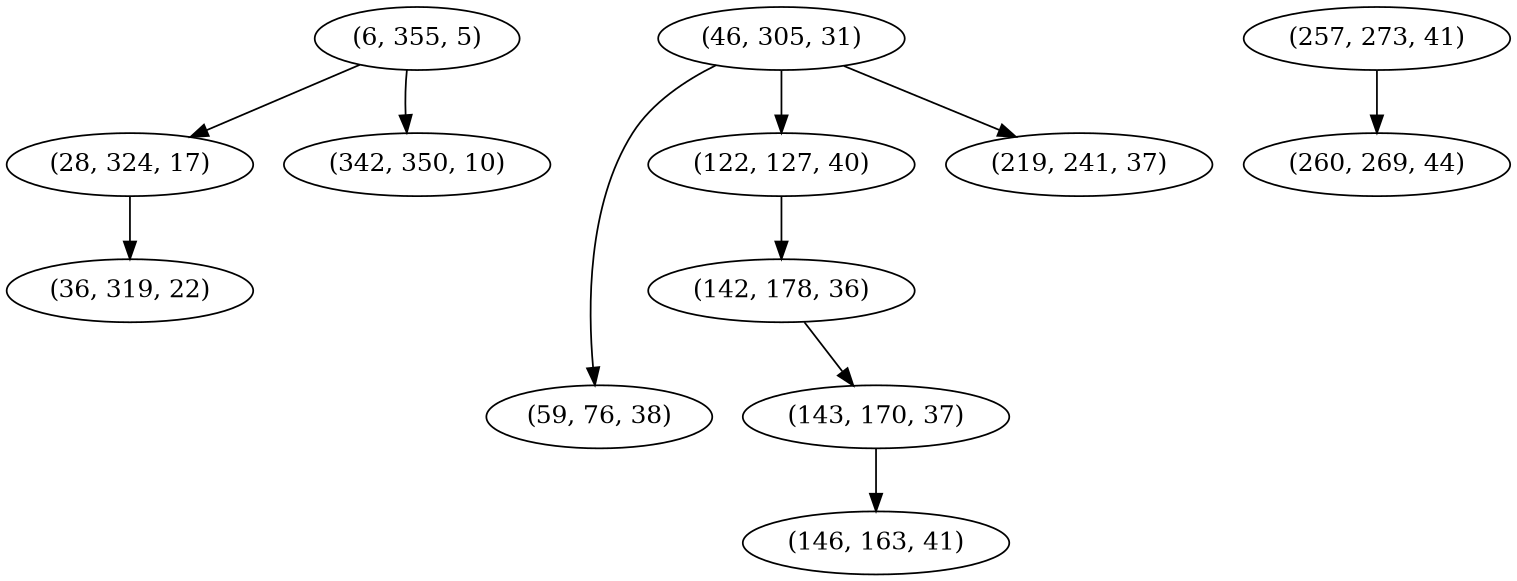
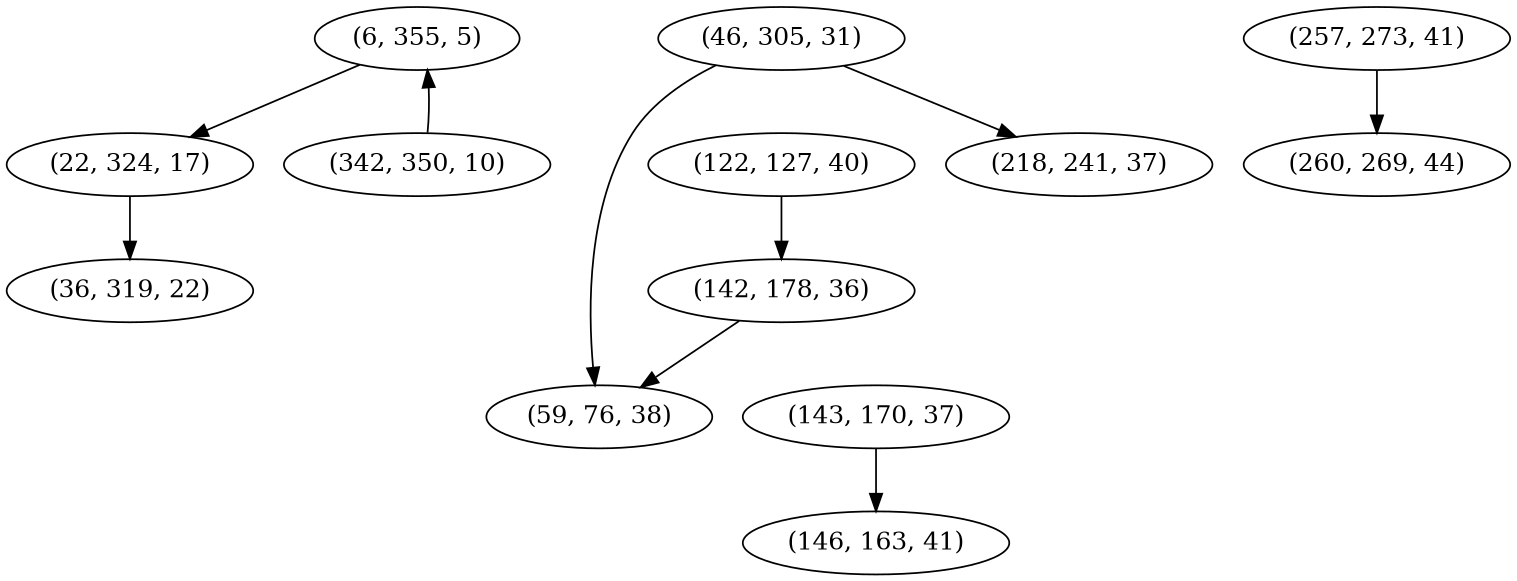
(405, 92) -> (429, 110)
(781, 93) -> none
(130, 165) -> (130, 165)
(1079, 165) -> (1079, 165)
(823, 347) -> (698, 349)
